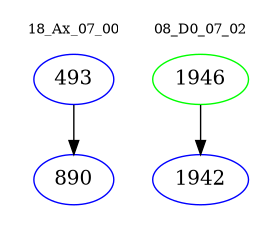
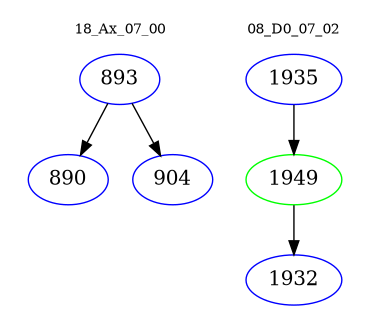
(74, 79) -> (120, 79)
(201, 79) -> (294, 180)
none -> (294, 79)
none -> (173, 180)
(201, 180) -> (294, 280)
